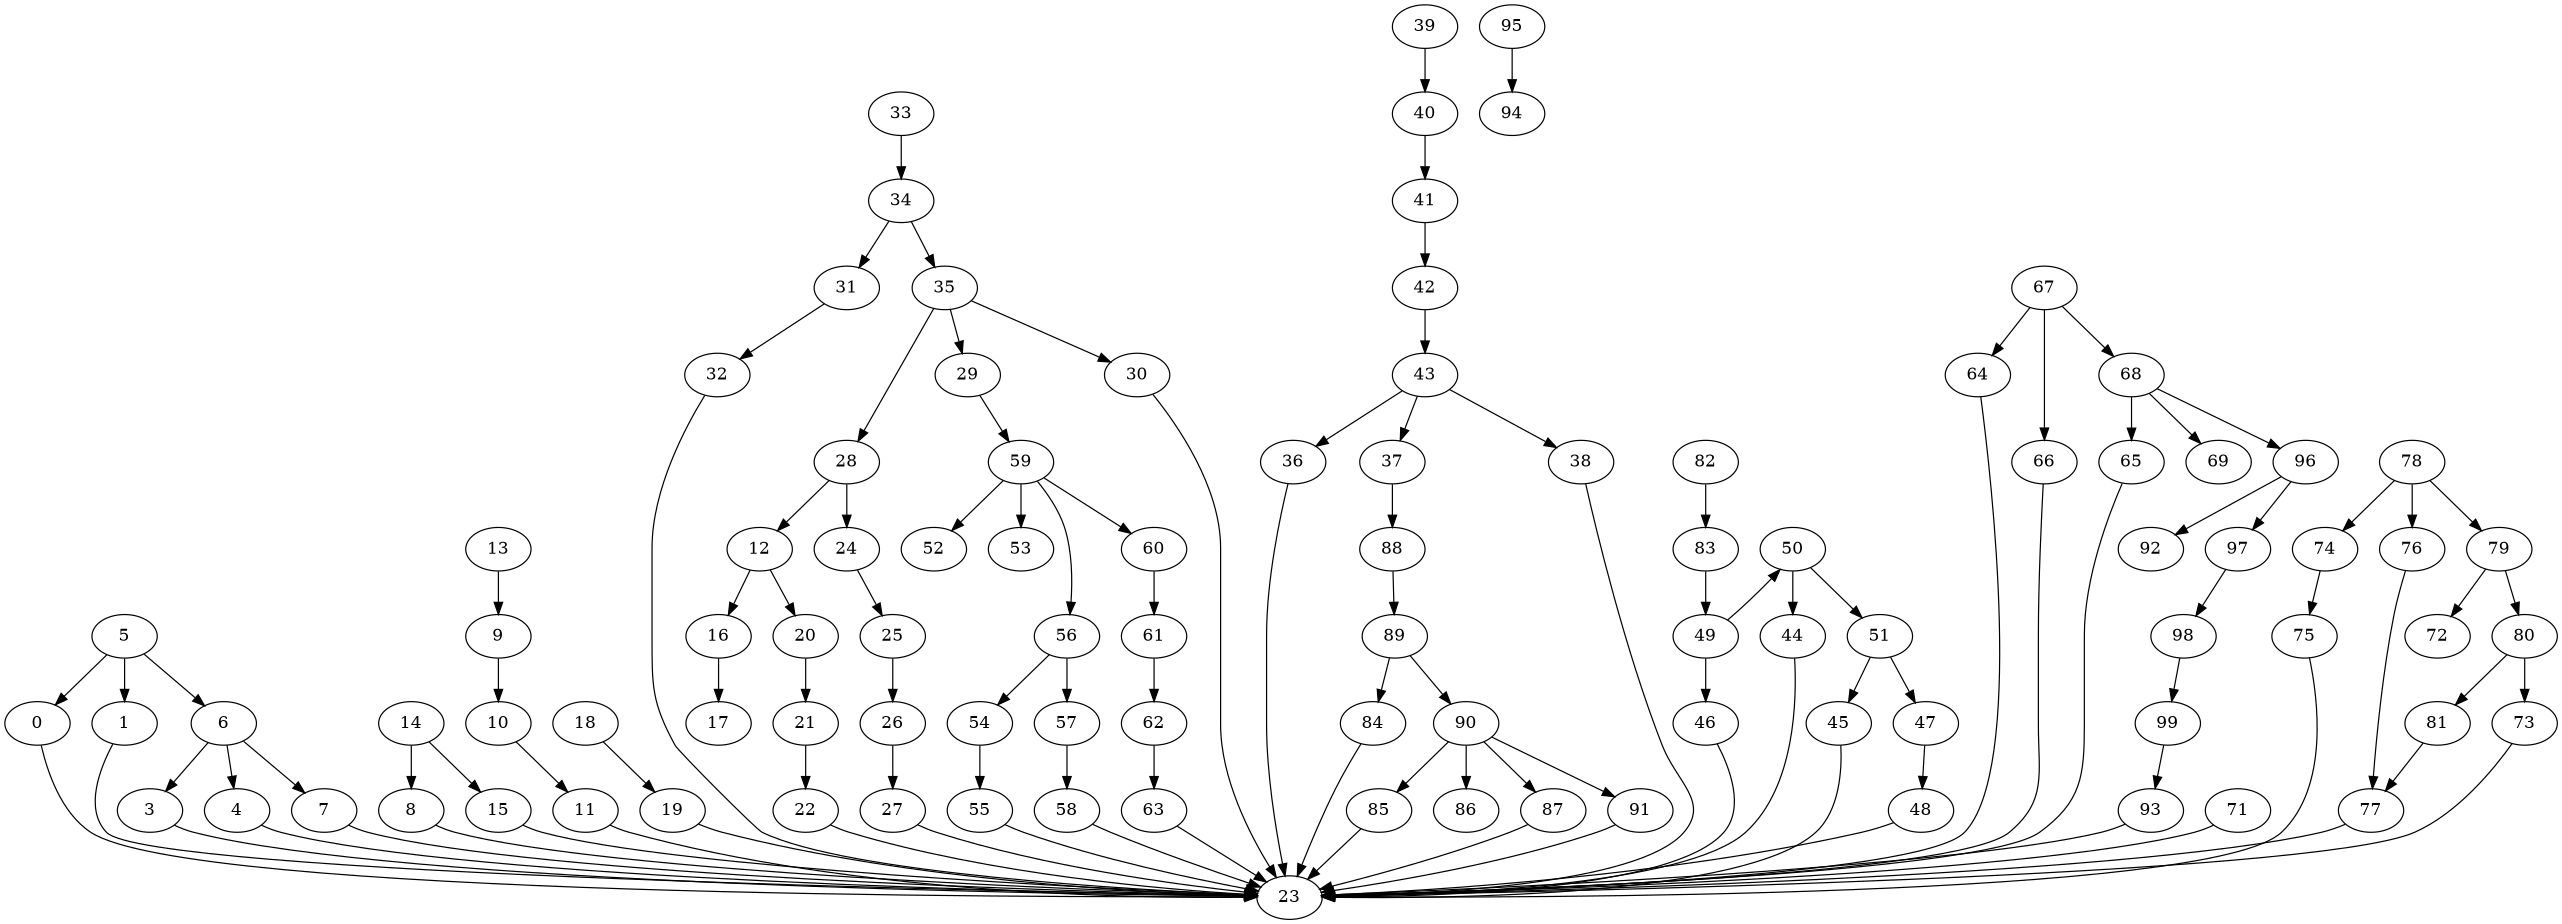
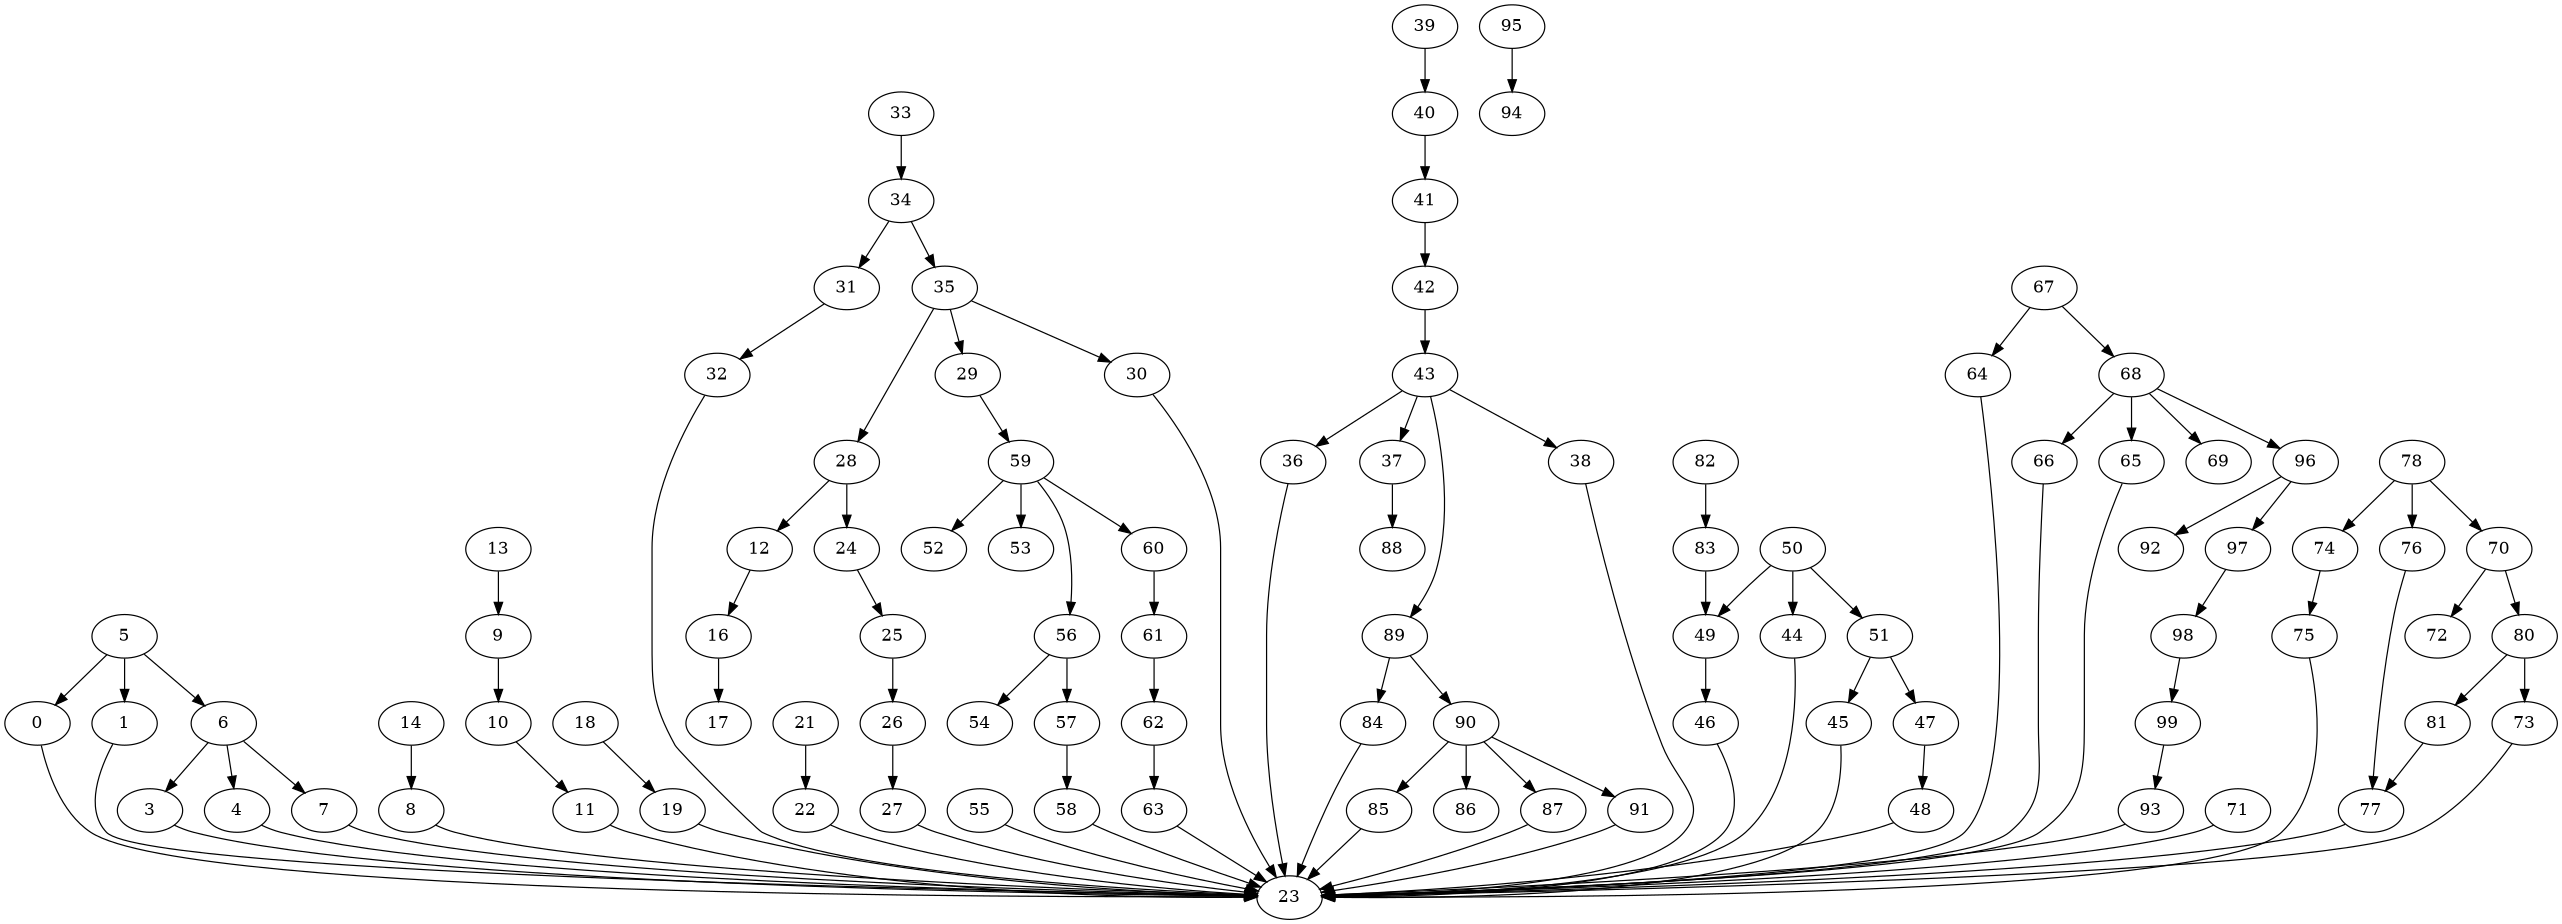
(2044, 369) -> (2092, 414)
(2499, 549) -> (2499, 549)
(1393, 587) -> (1444, 504)
(1750, 600) -> (1748, 586)
(806, 636) -> none
(980, 761) -> none
(498, 811) -> none
